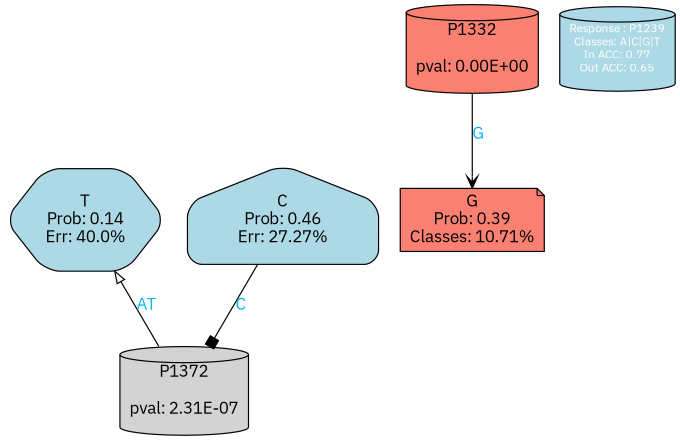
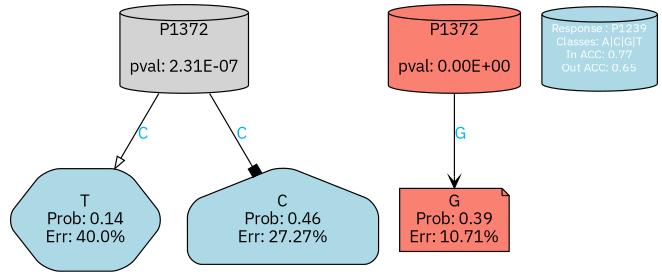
(472, 49) -> (454, 49)
(472, 220) -> (454, 220)
(237, 300) -> (230, 129)
(147, 305) -> (144, 134)
